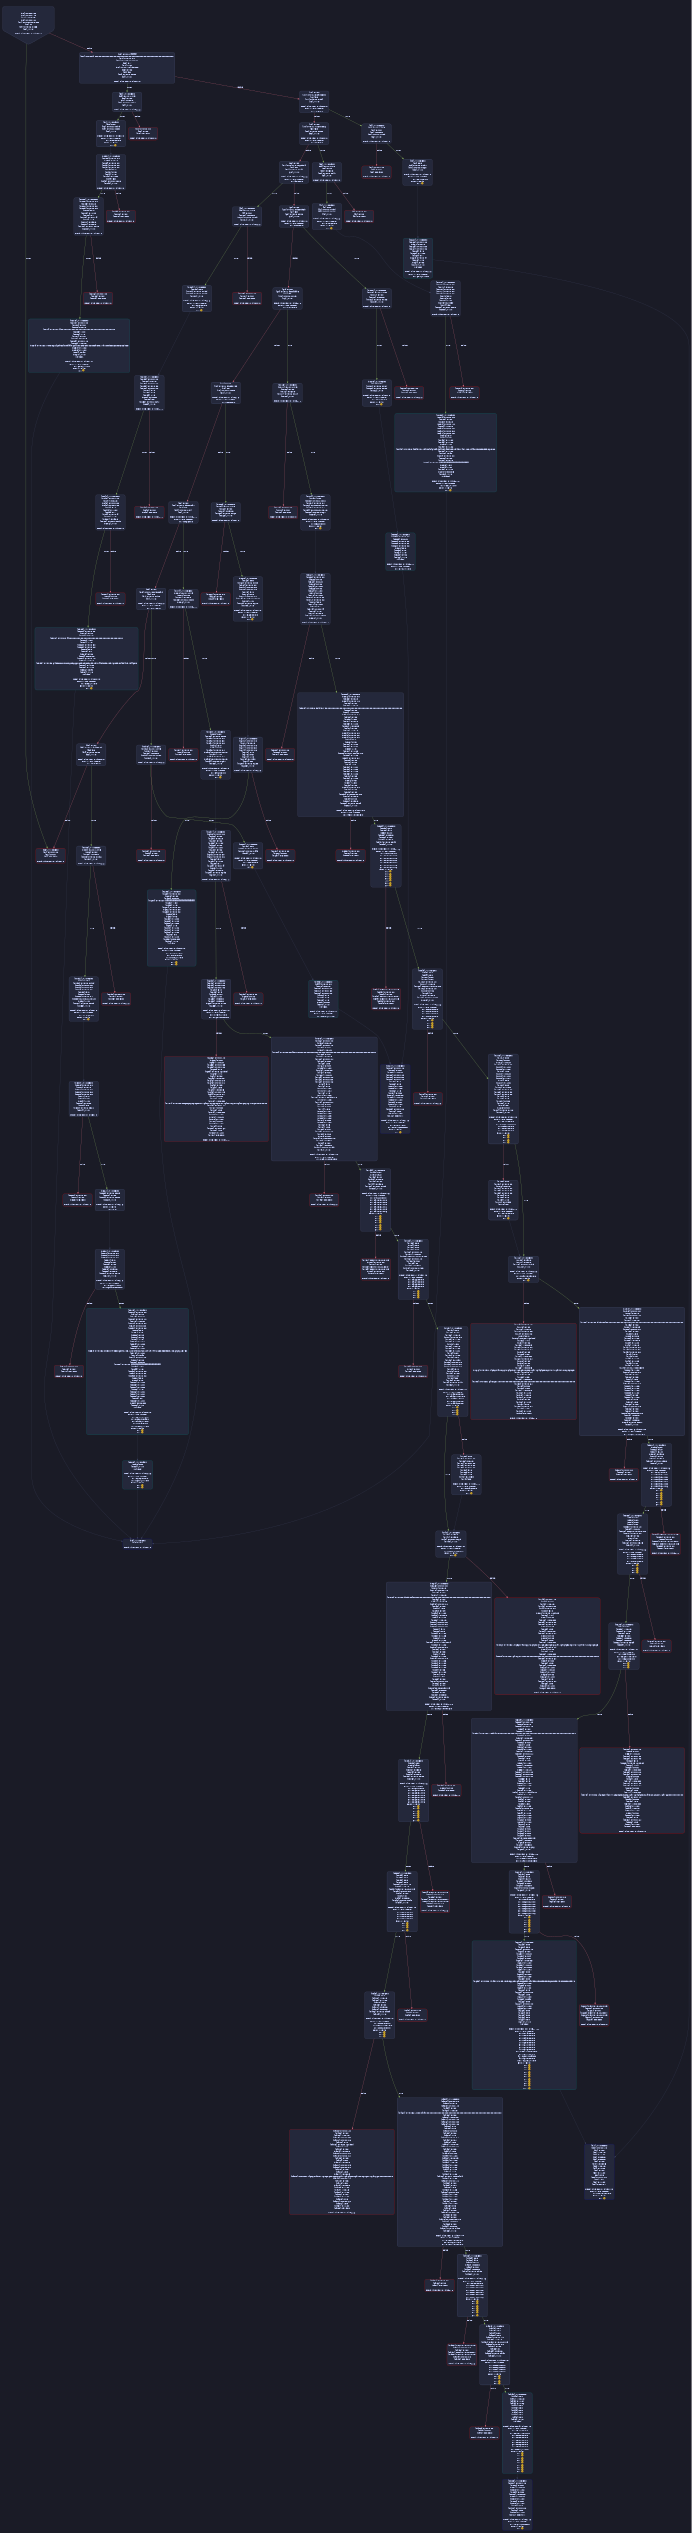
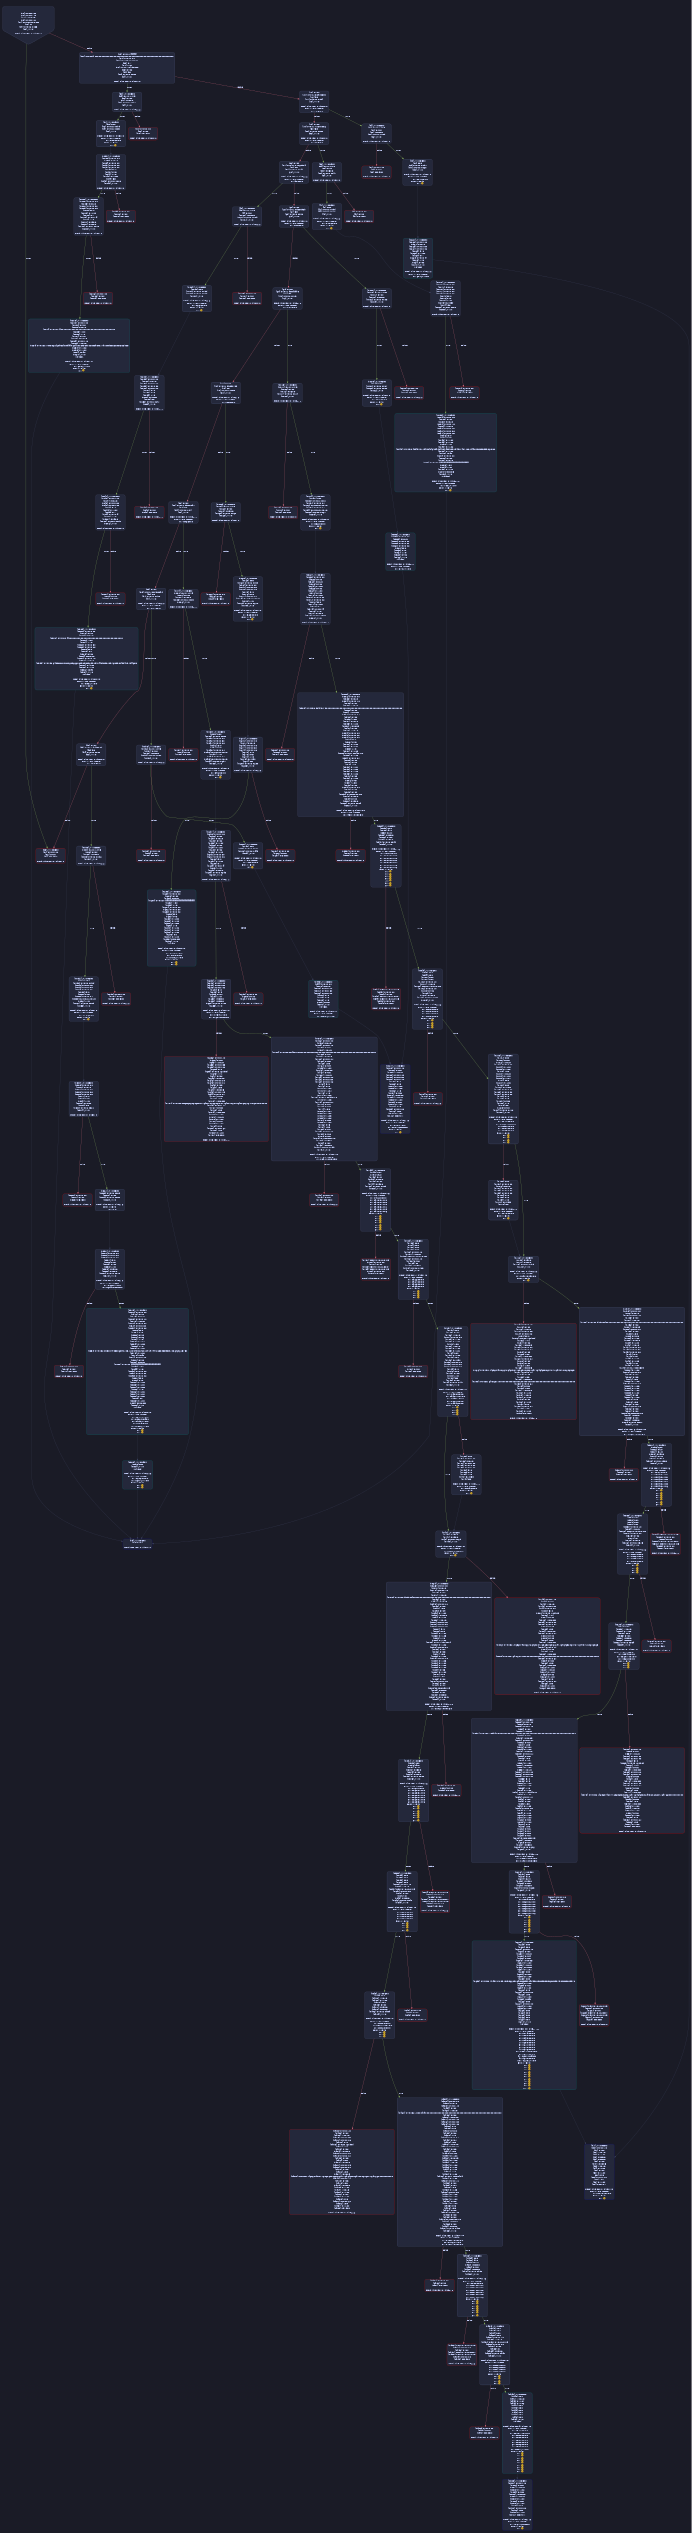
(138, 1544) -> (138, 1544)
